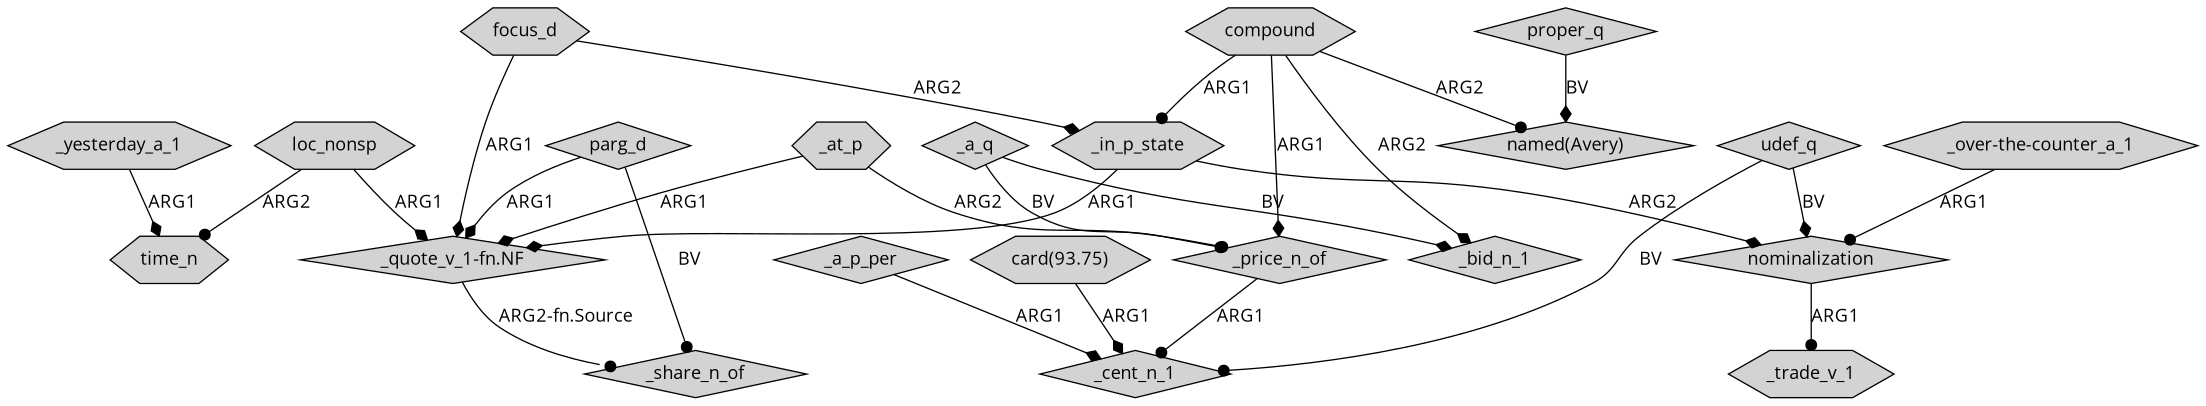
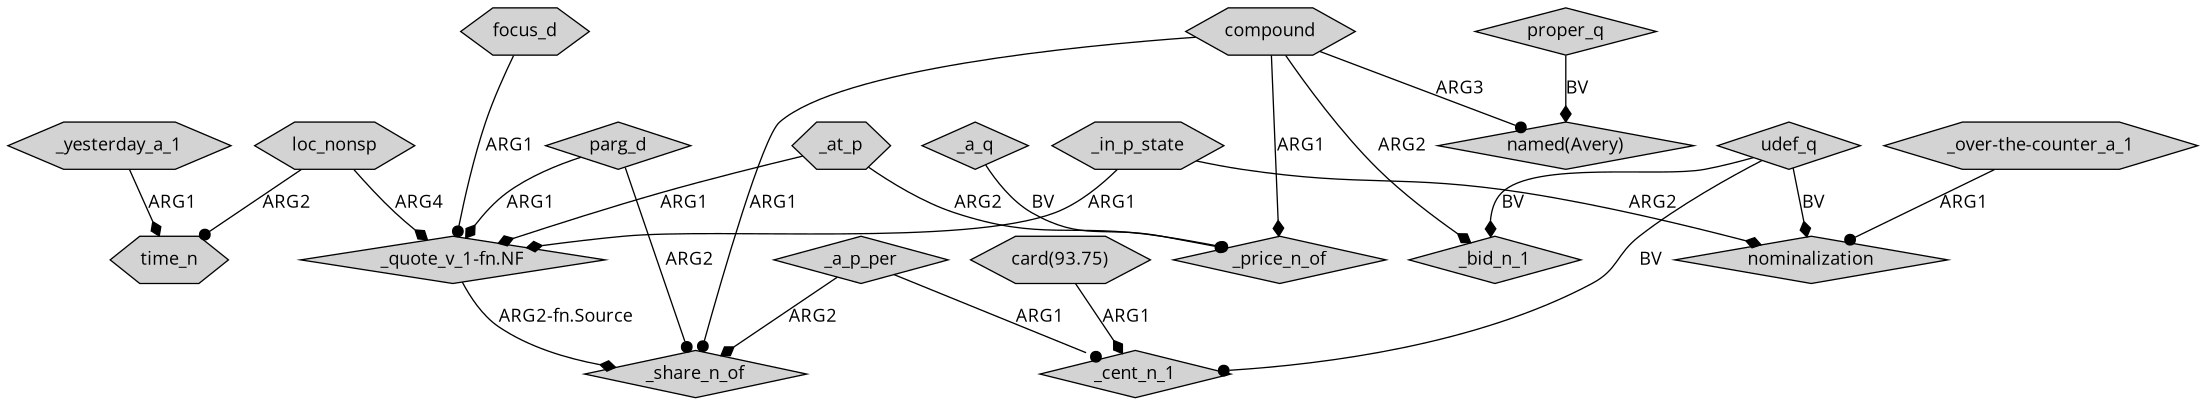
(820, 81) -> none
(1199, 83) -> (869, 84)
(1460, 89) -> (1460, 89)
(480, 139) -> (480, 139)
(419, 203) -> (419, 203)
(1218, 206) -> (1611, 172)
(690, 260) -> (690, 260)
none -> (786, 312)
(990, 314) -> (990, 314)
(1211, 314) -> none
(520, 339) -> (520, 339)
(1811, 374) -> none
